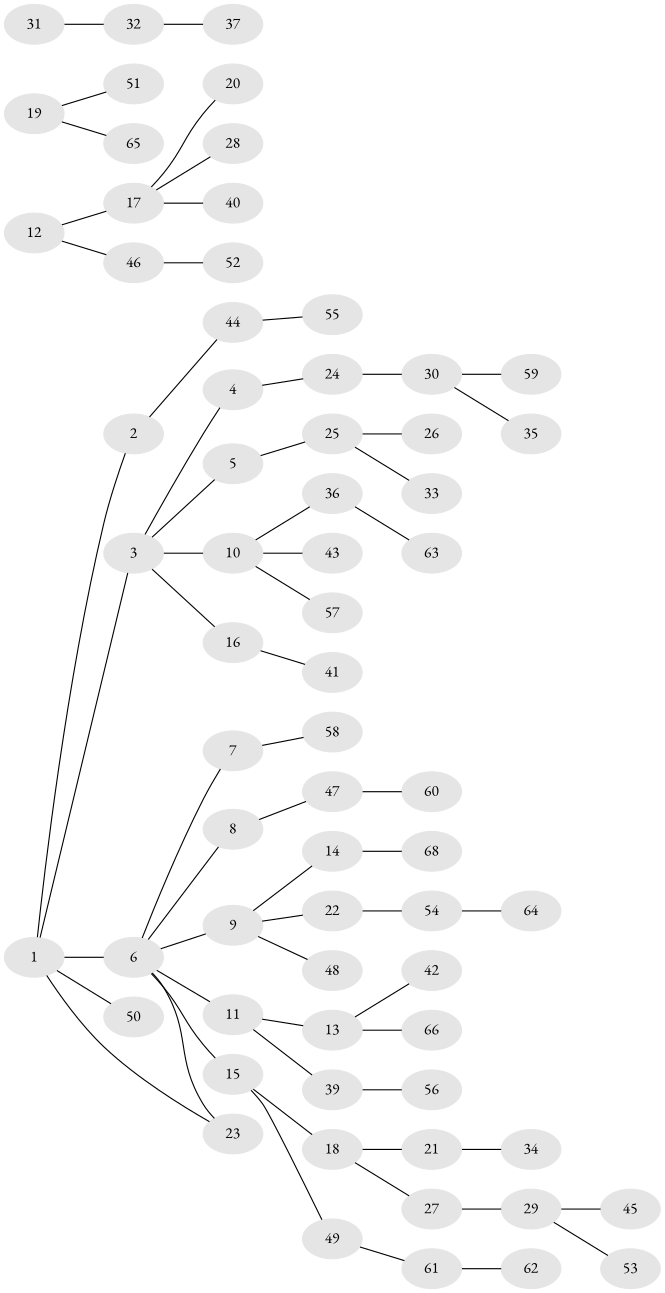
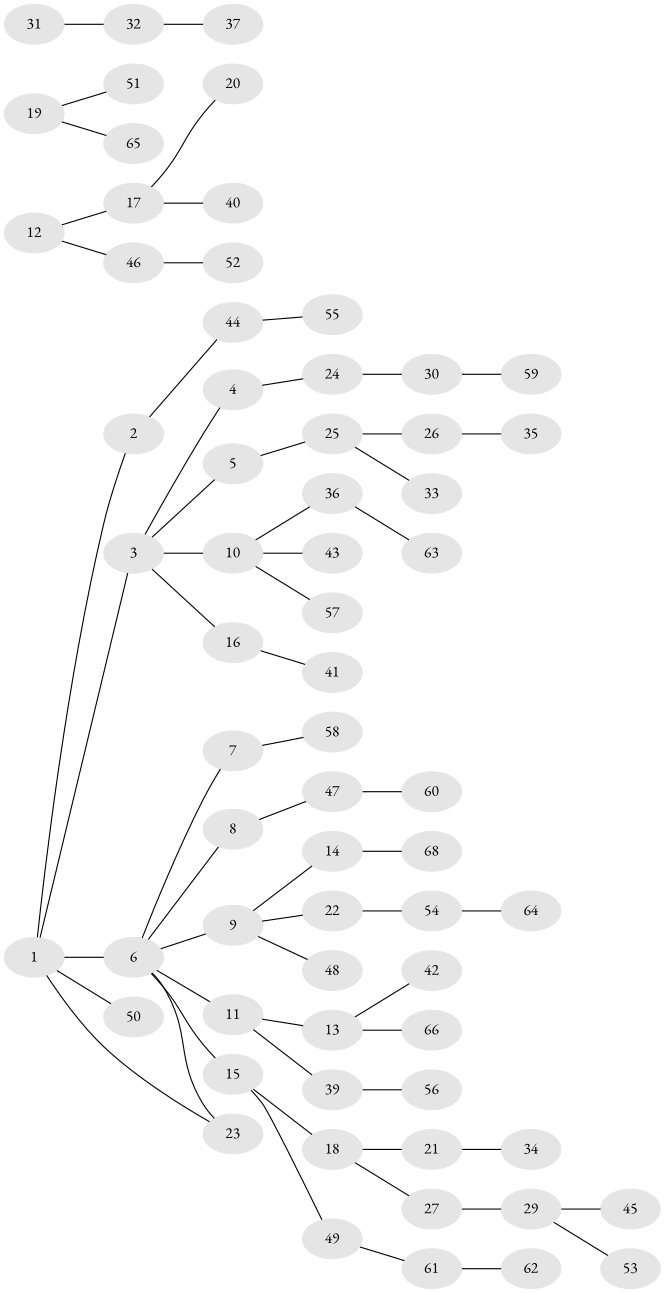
(233, 144) -> none
(481, 404) -> (482, 434)
